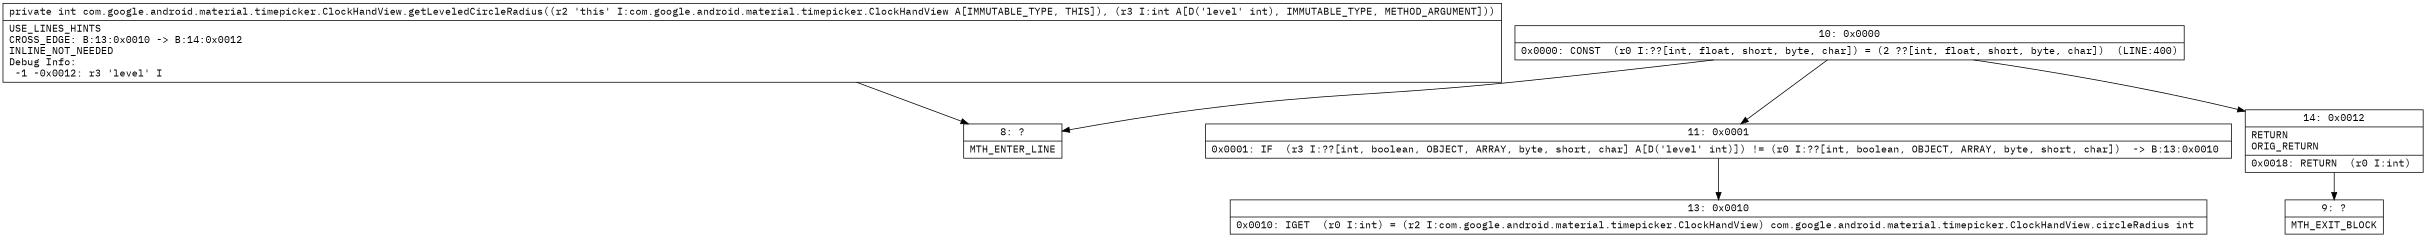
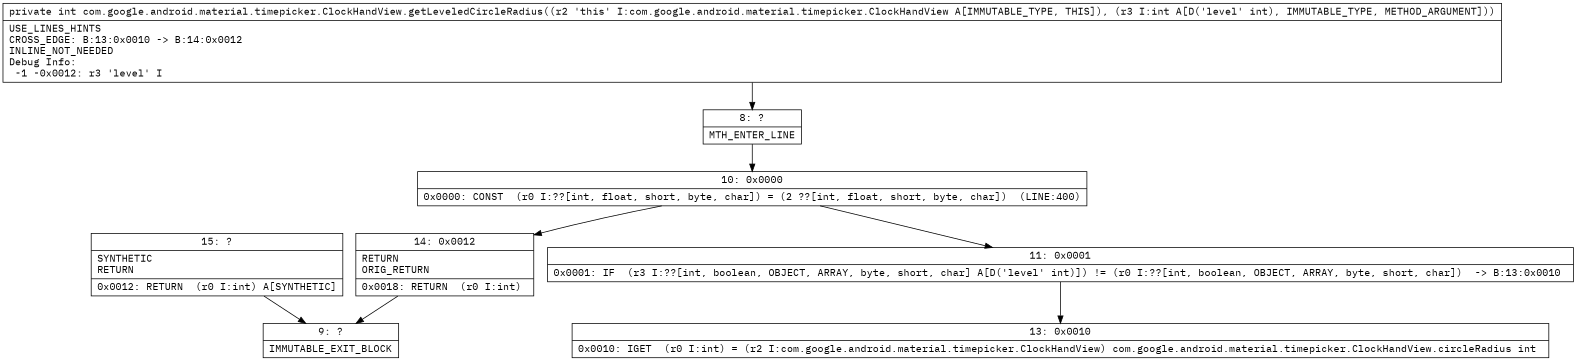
(1391, 92) -> (752, 154)
(2334, 225) -> (331, 349)
none -> (217, 265)
